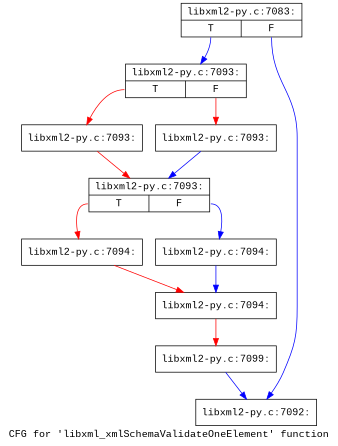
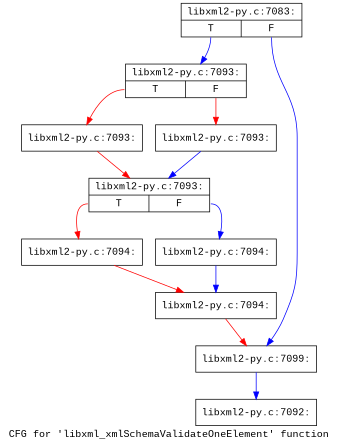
(297, 216) -> (297, 189)
